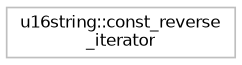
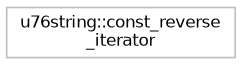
(121, 33) -> (121, 33)
